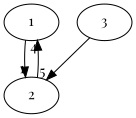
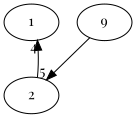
(105, 22) -> (105, 22)
(25, 54) -> none
